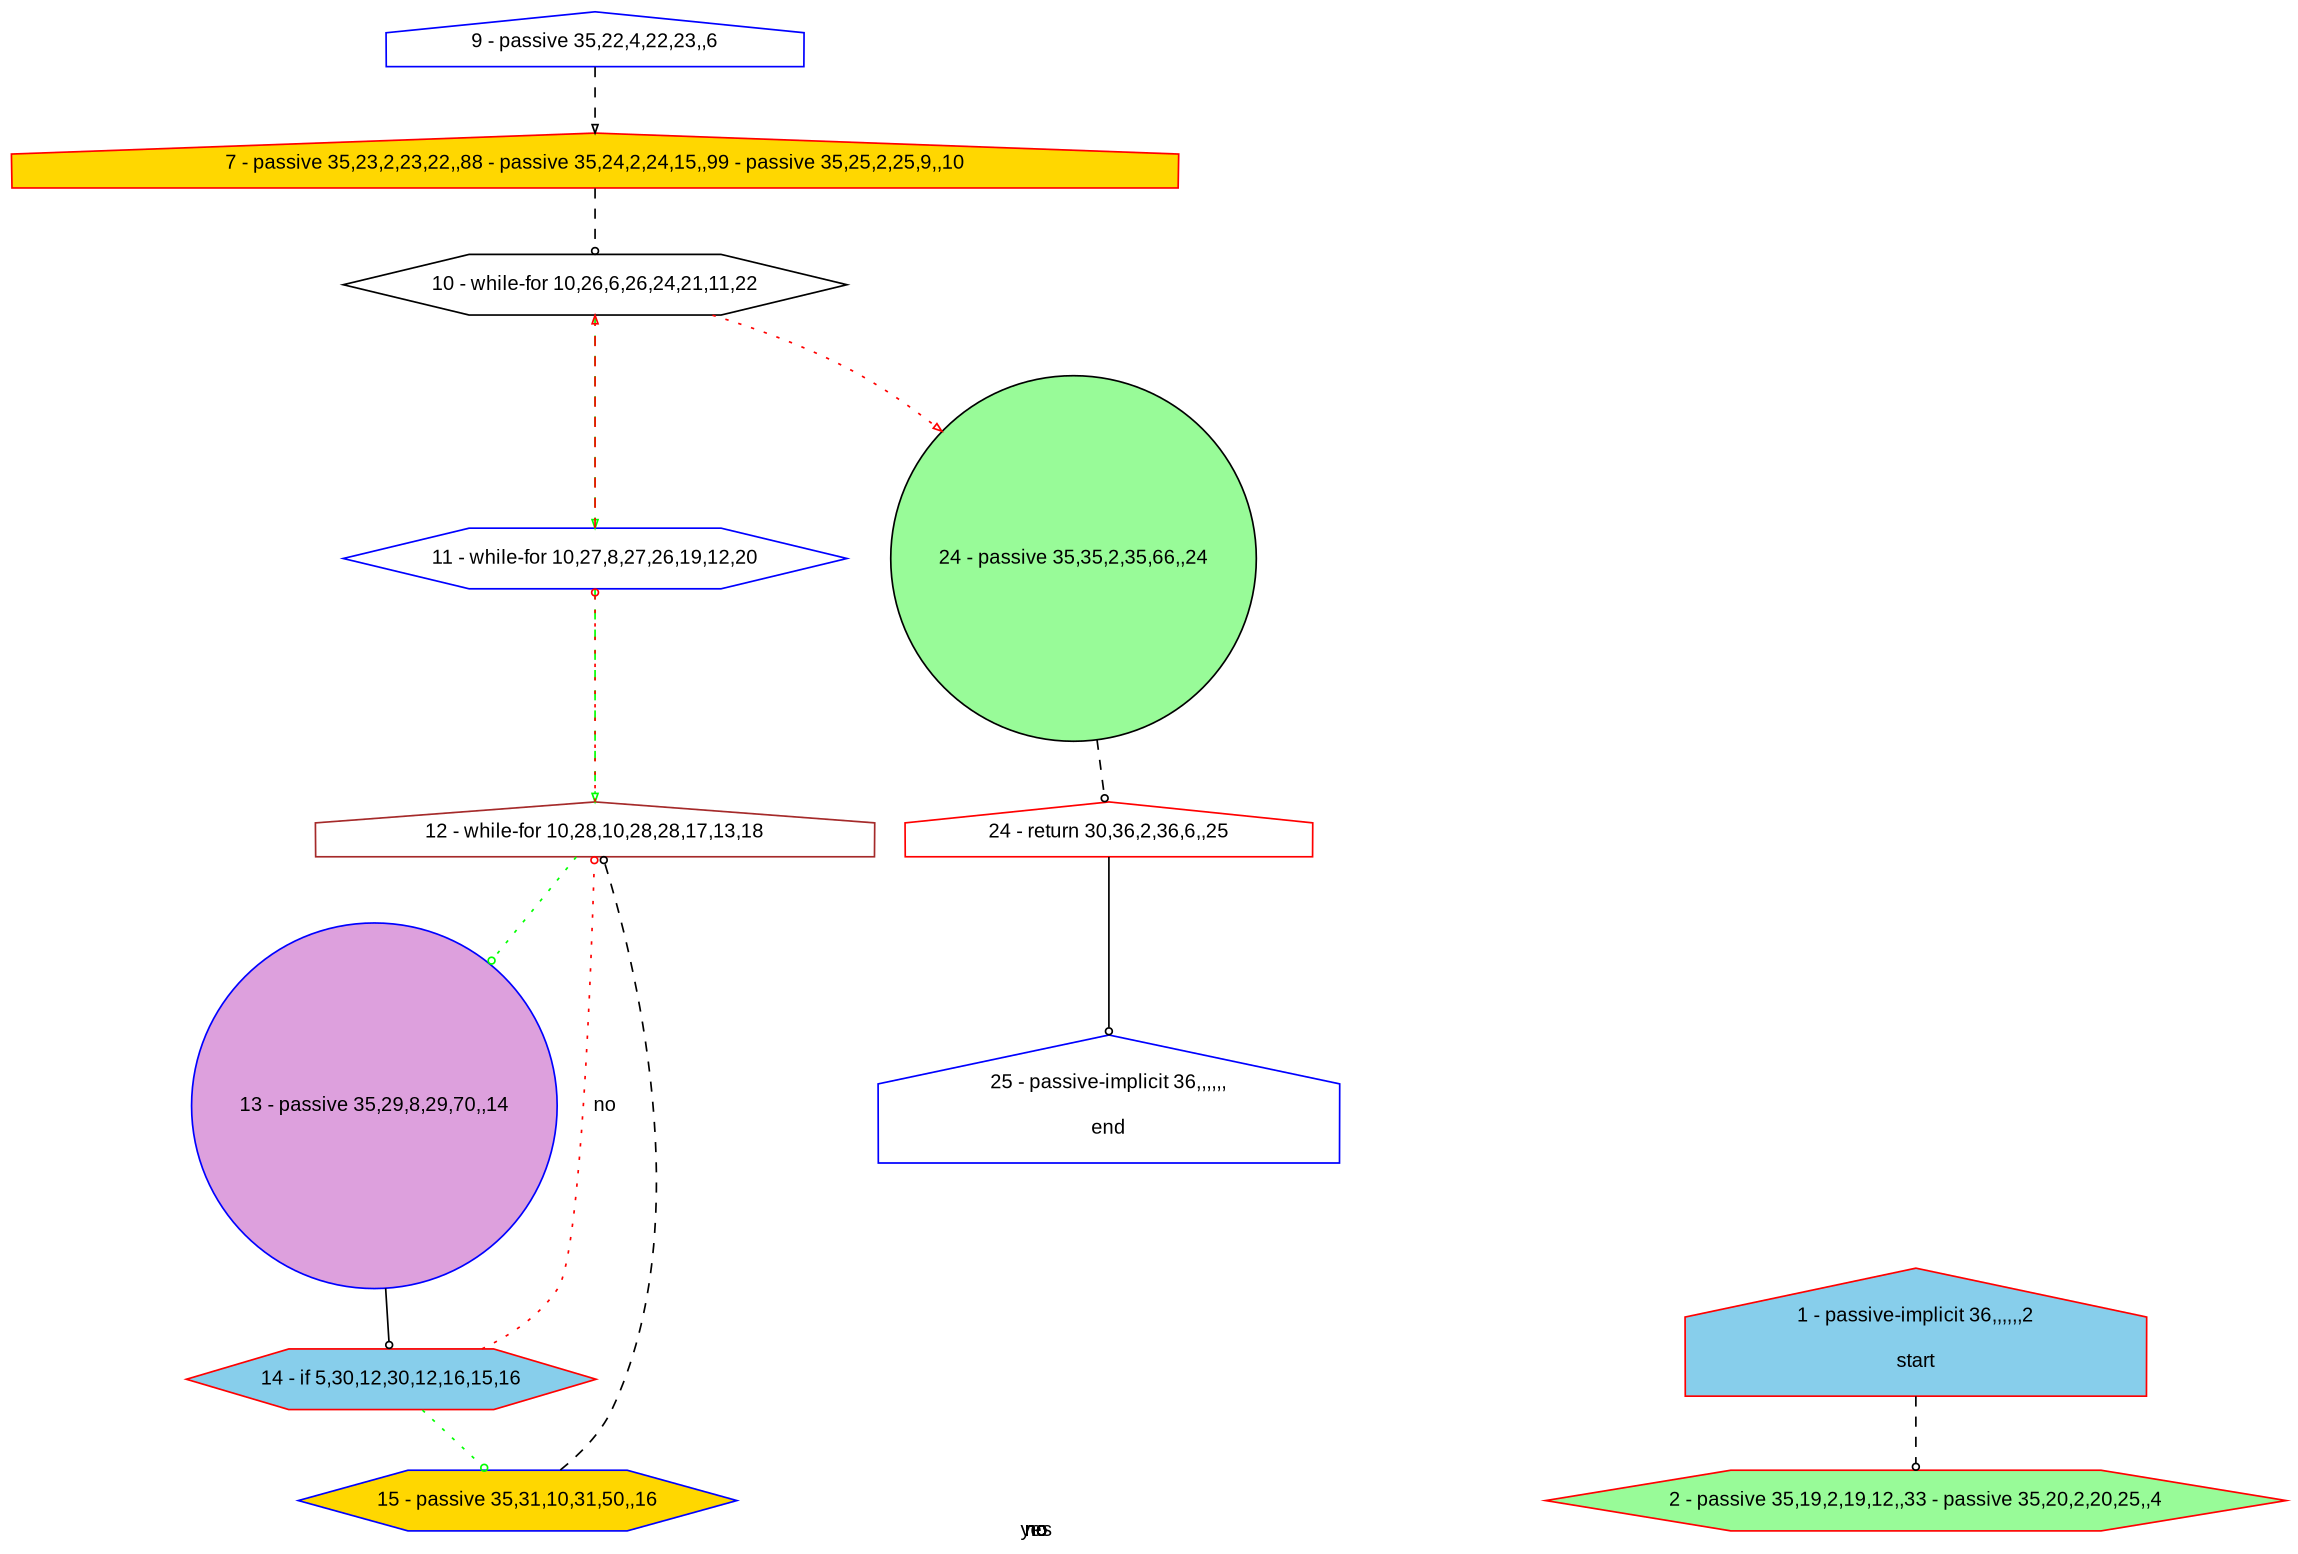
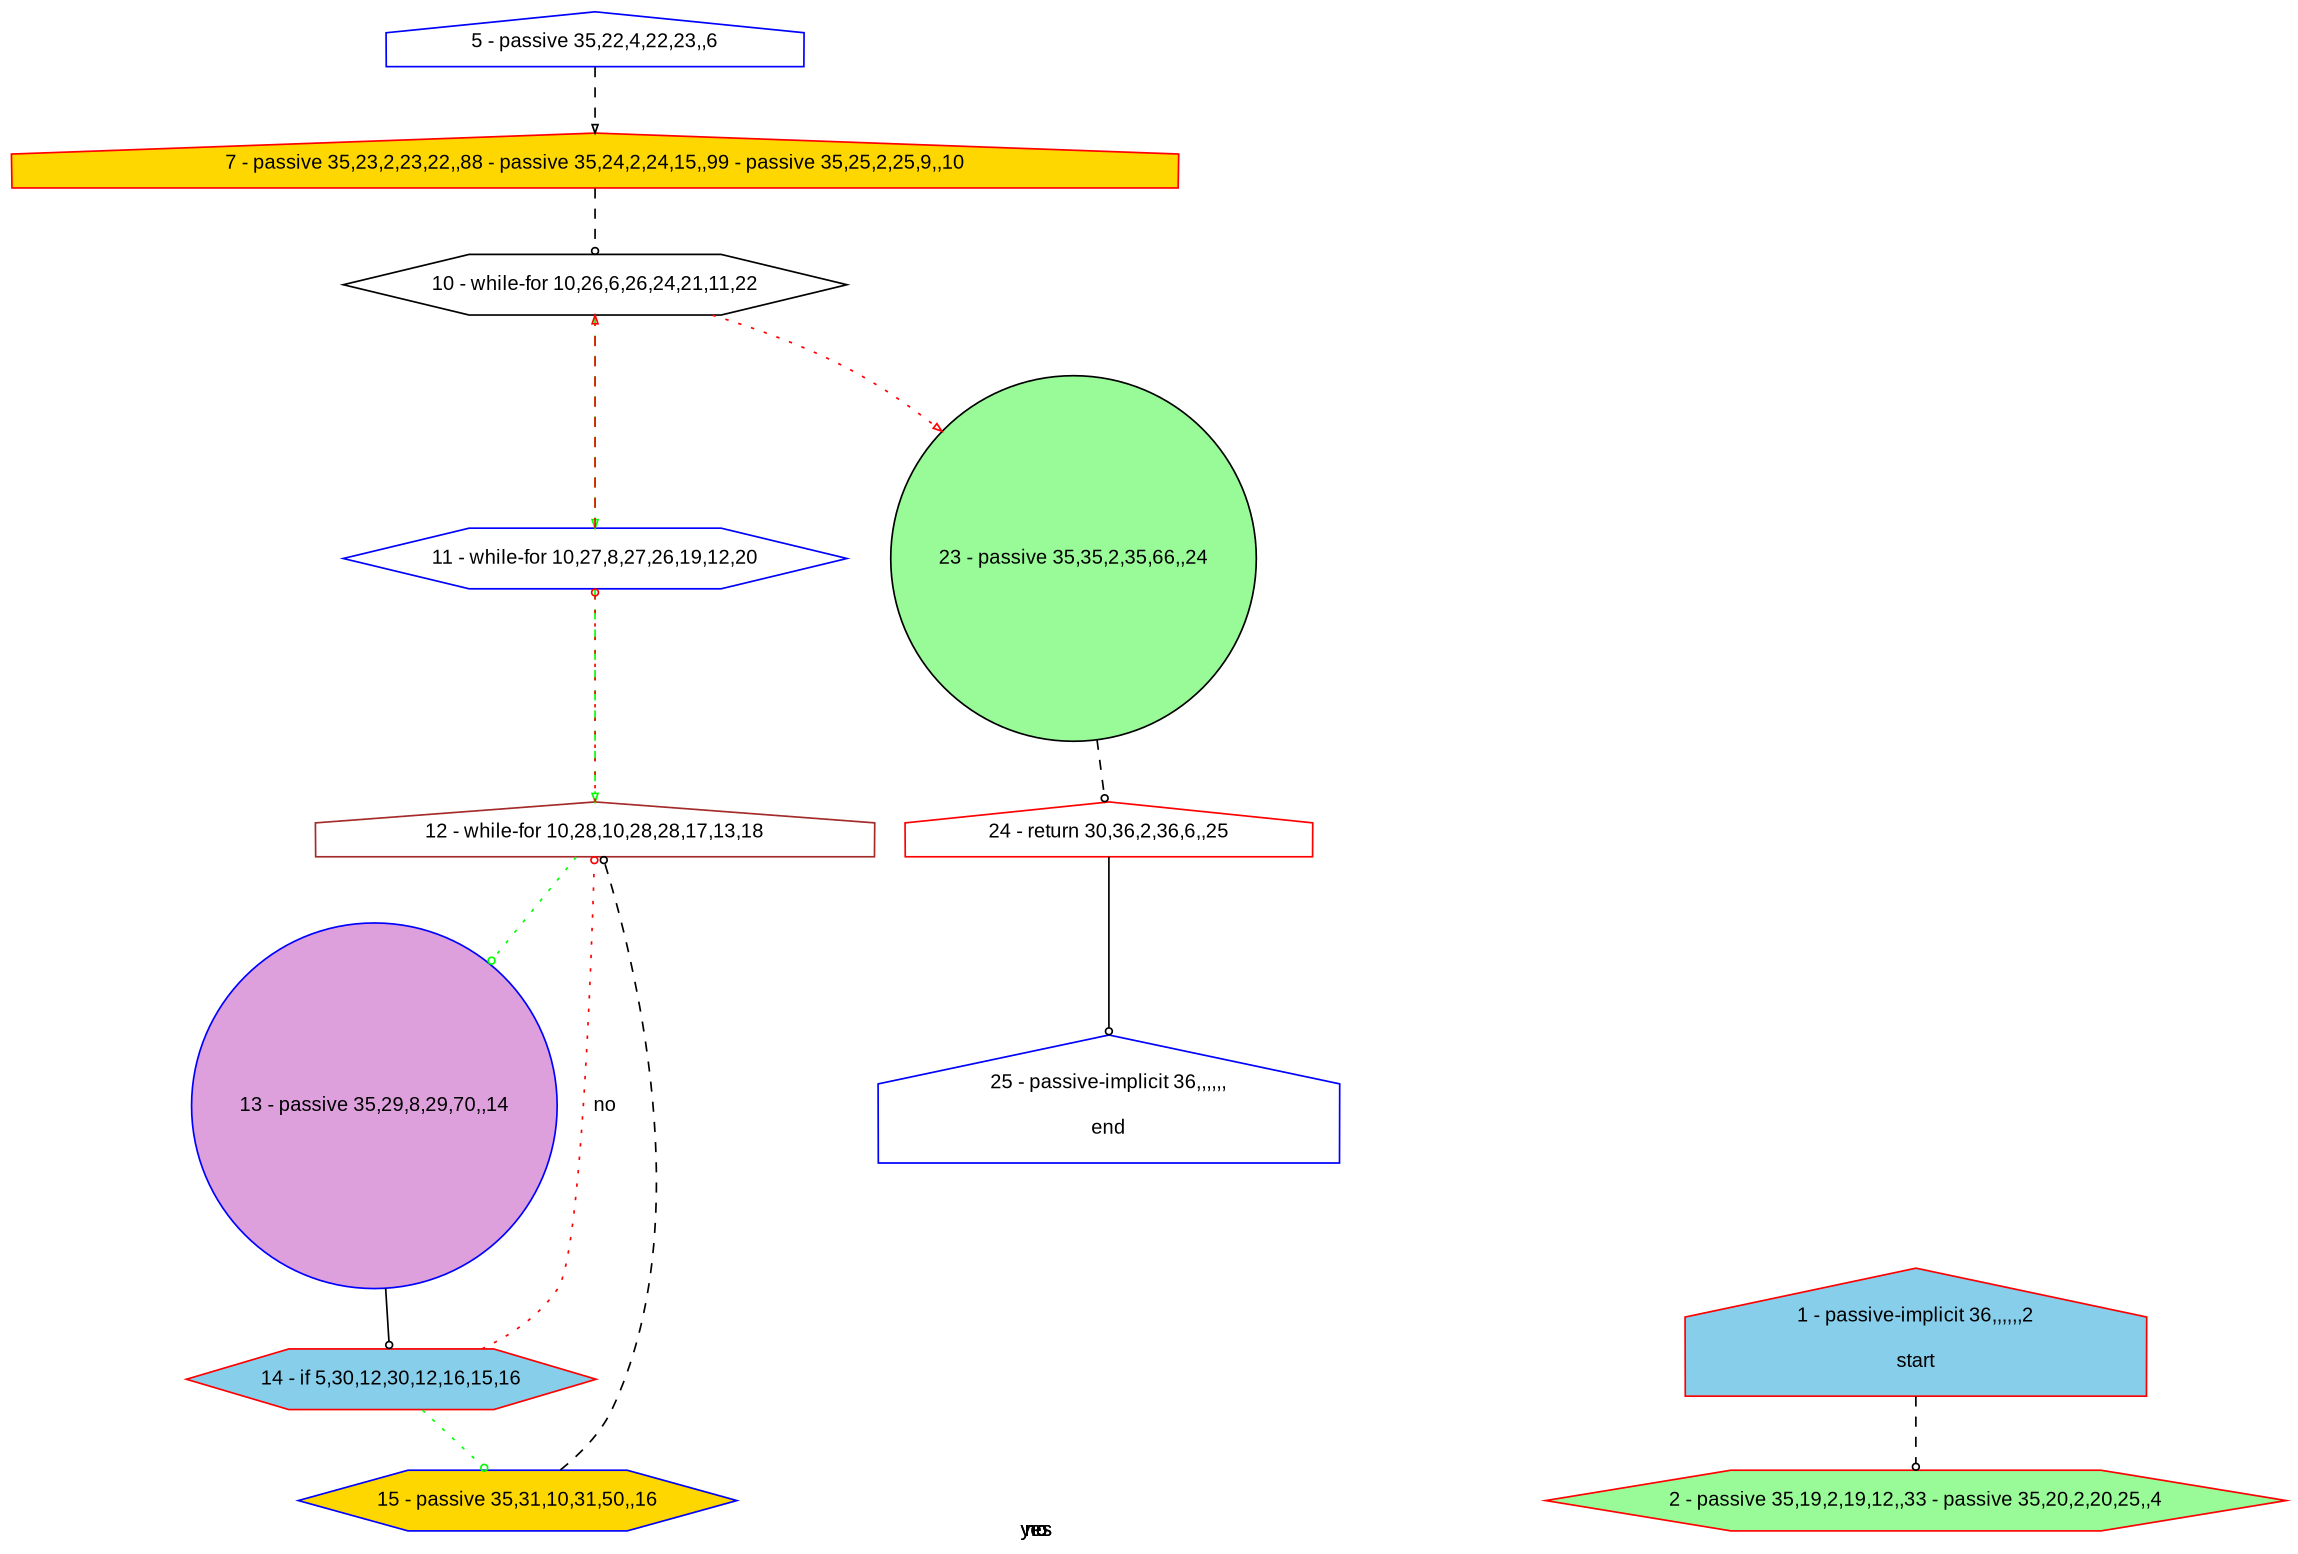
(595, 42) -> (595, 42)
(1074, 558) -> (1074, 558)
(1036, 1531) -> (1036, 1531)
